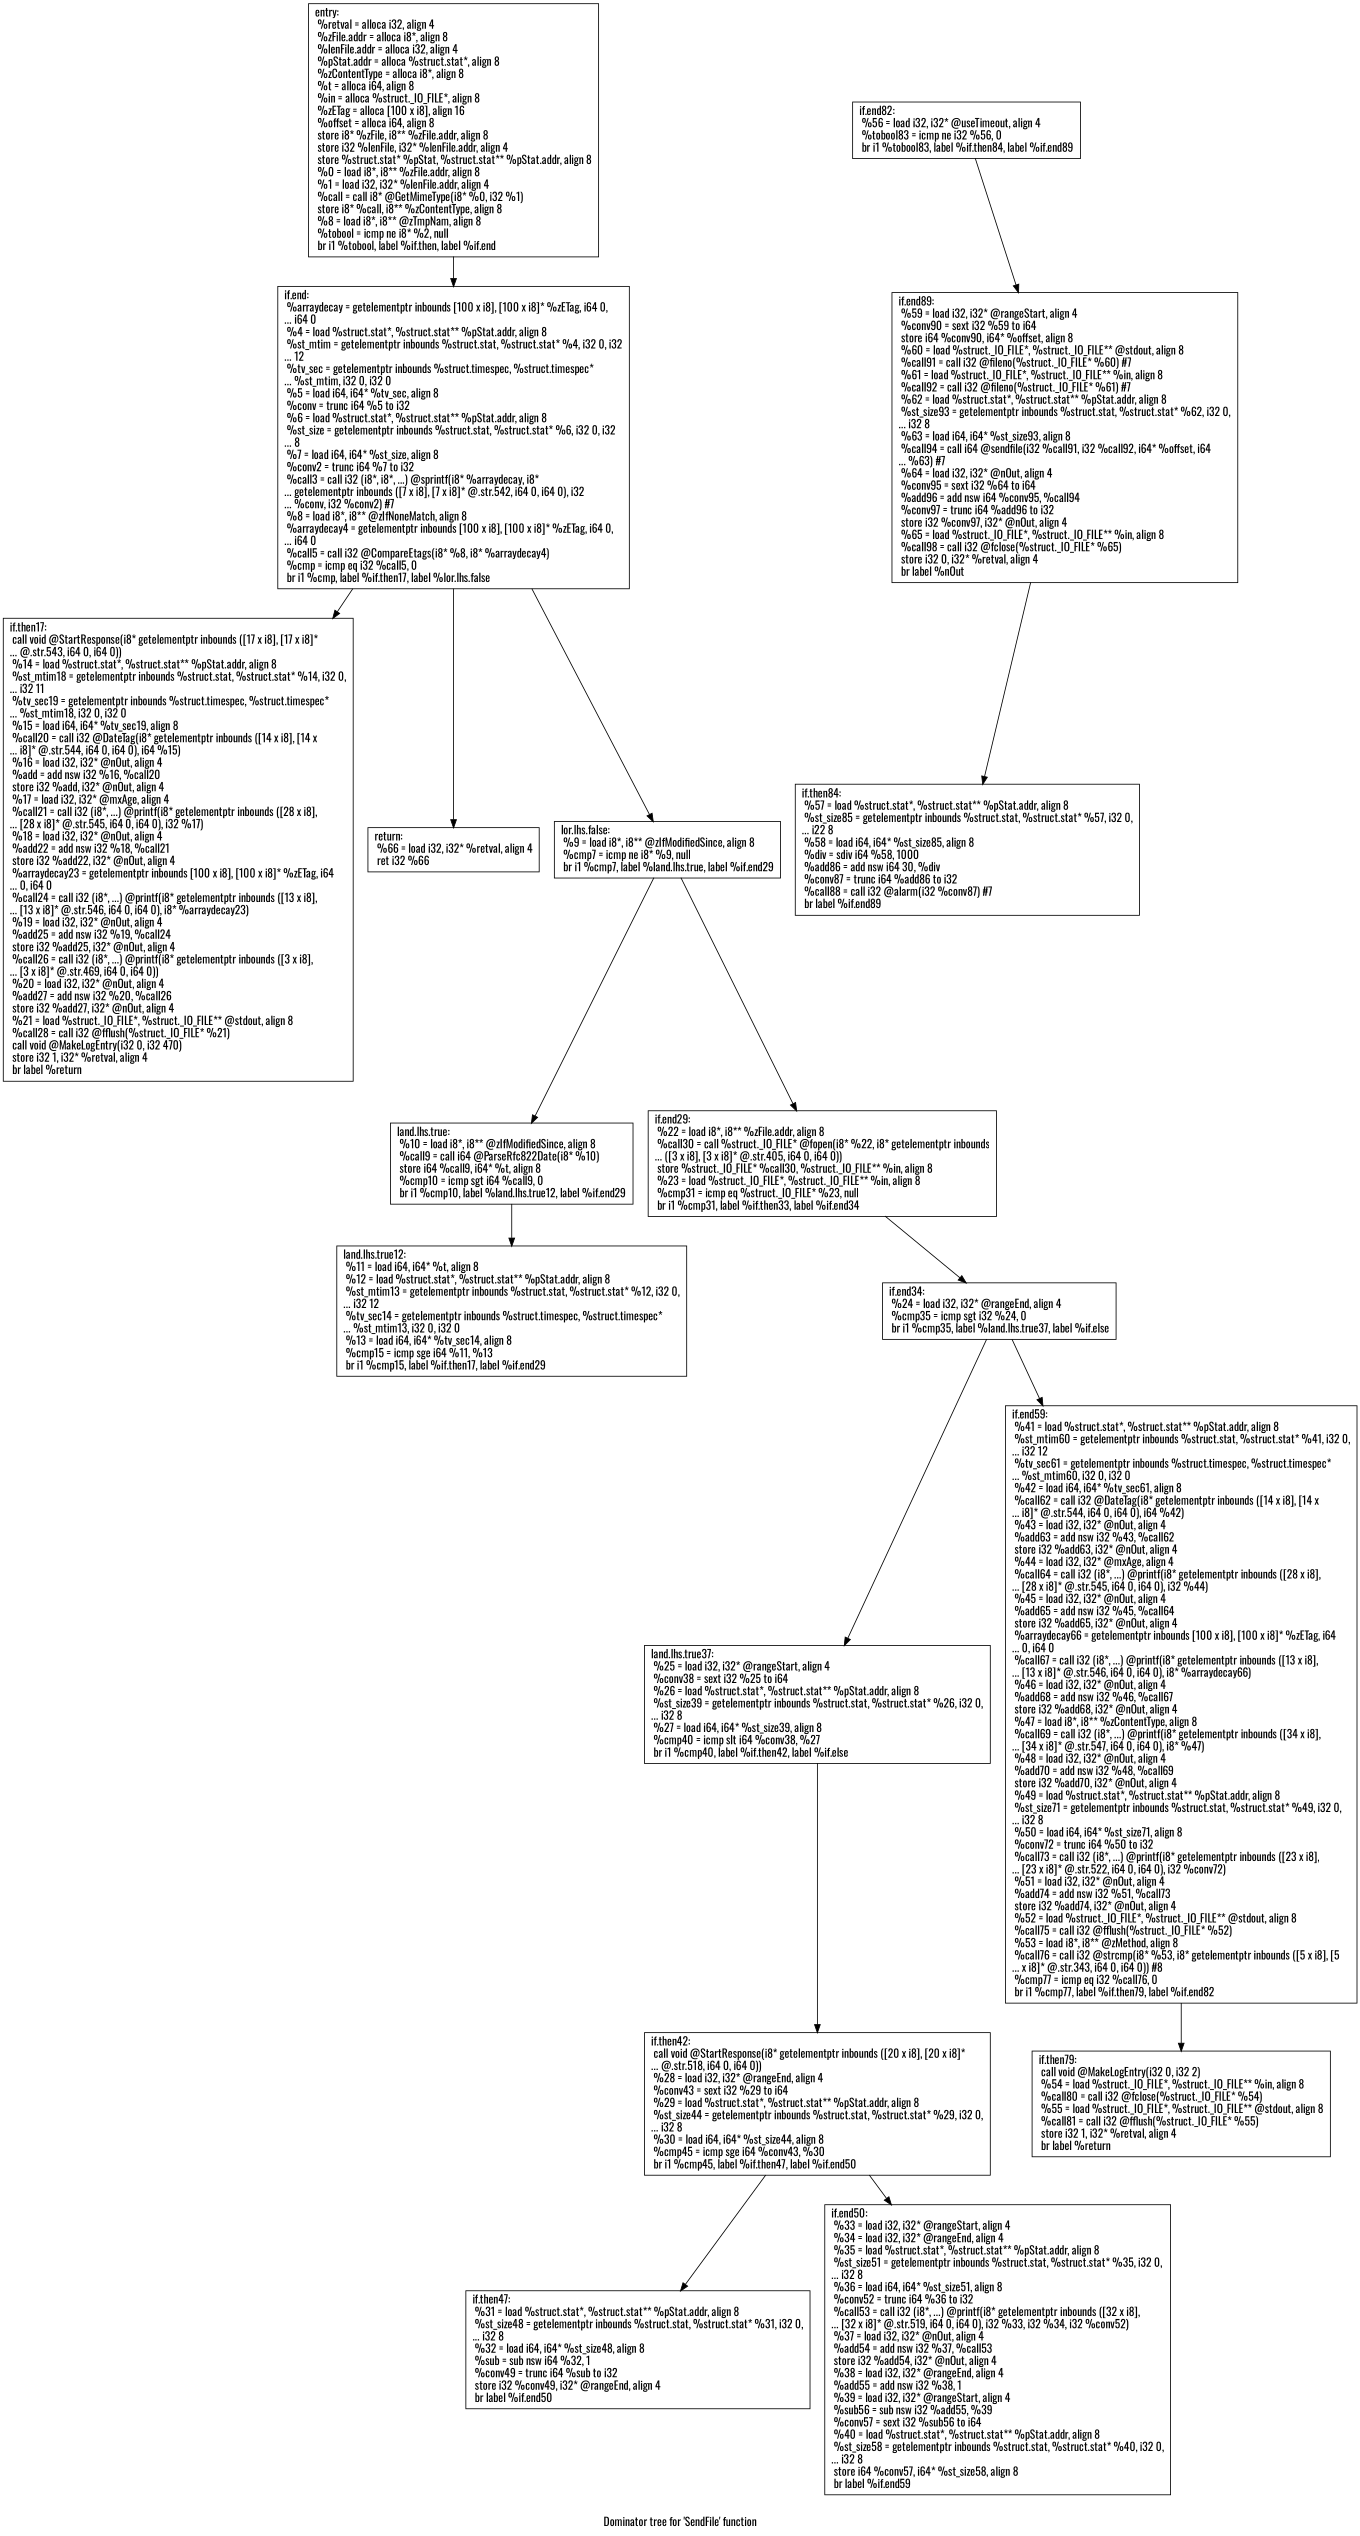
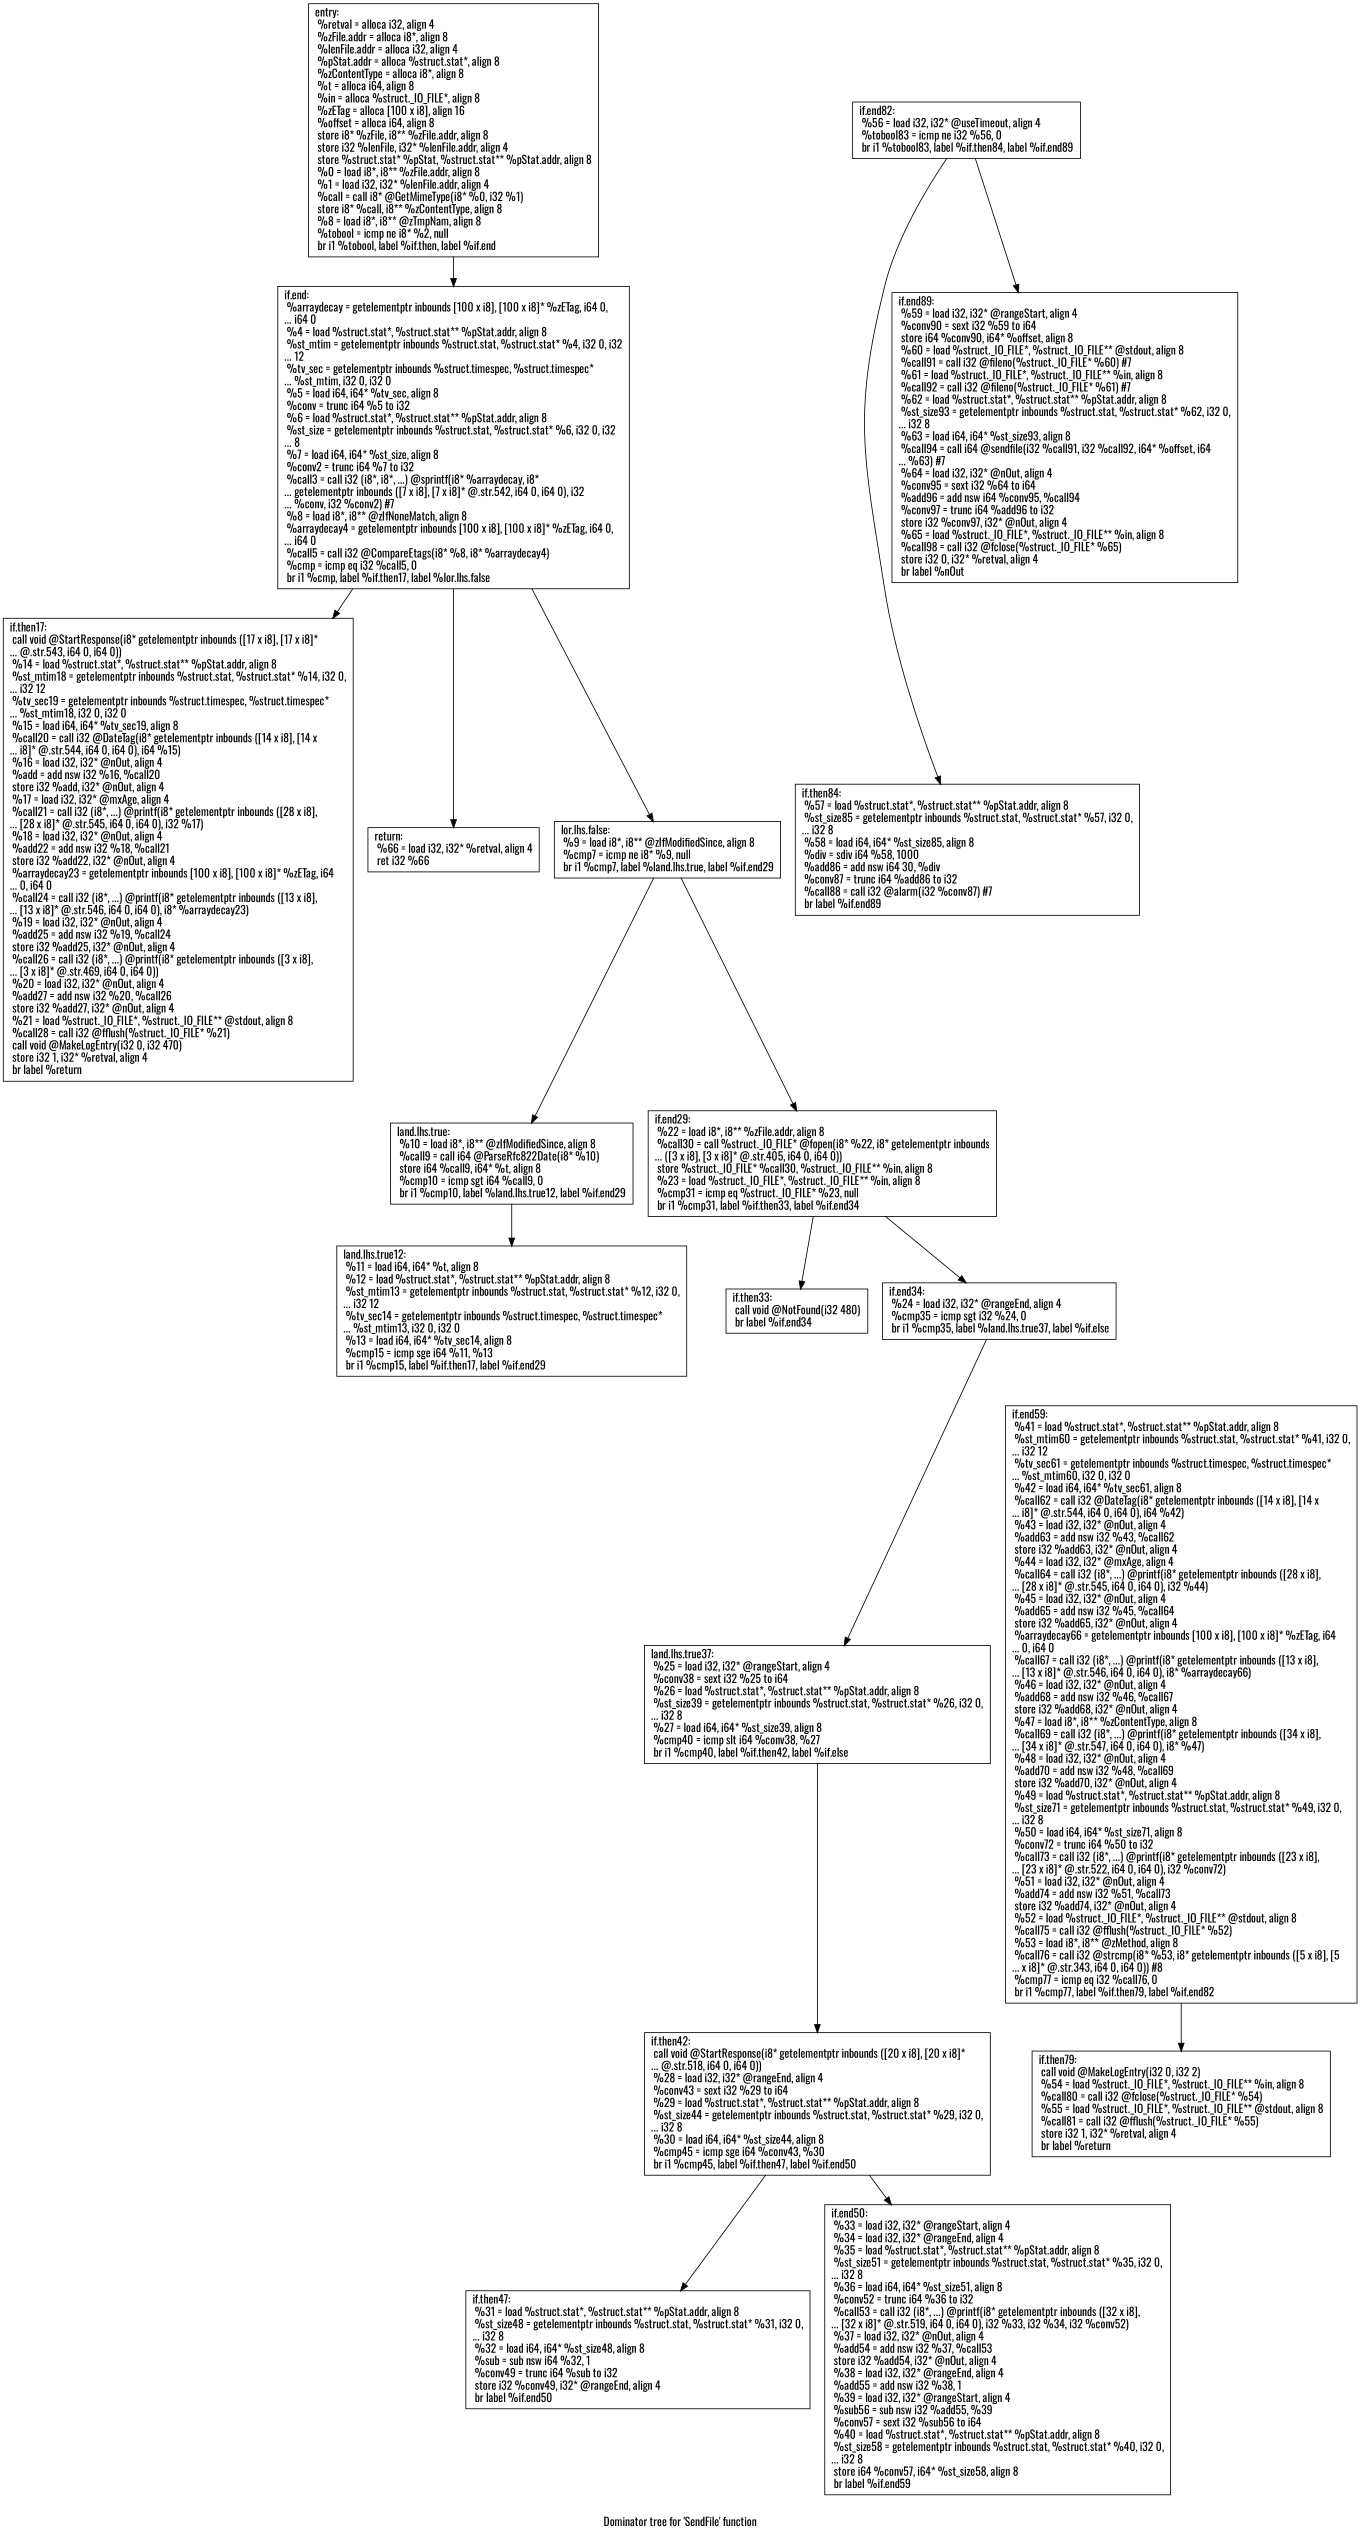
(1008, 679) -> (867, 464)
(27, 690) -> (28, 690)
(818, 831) -> (818, 831)
none -> (797, 1311)
(1026, 1369) -> none
